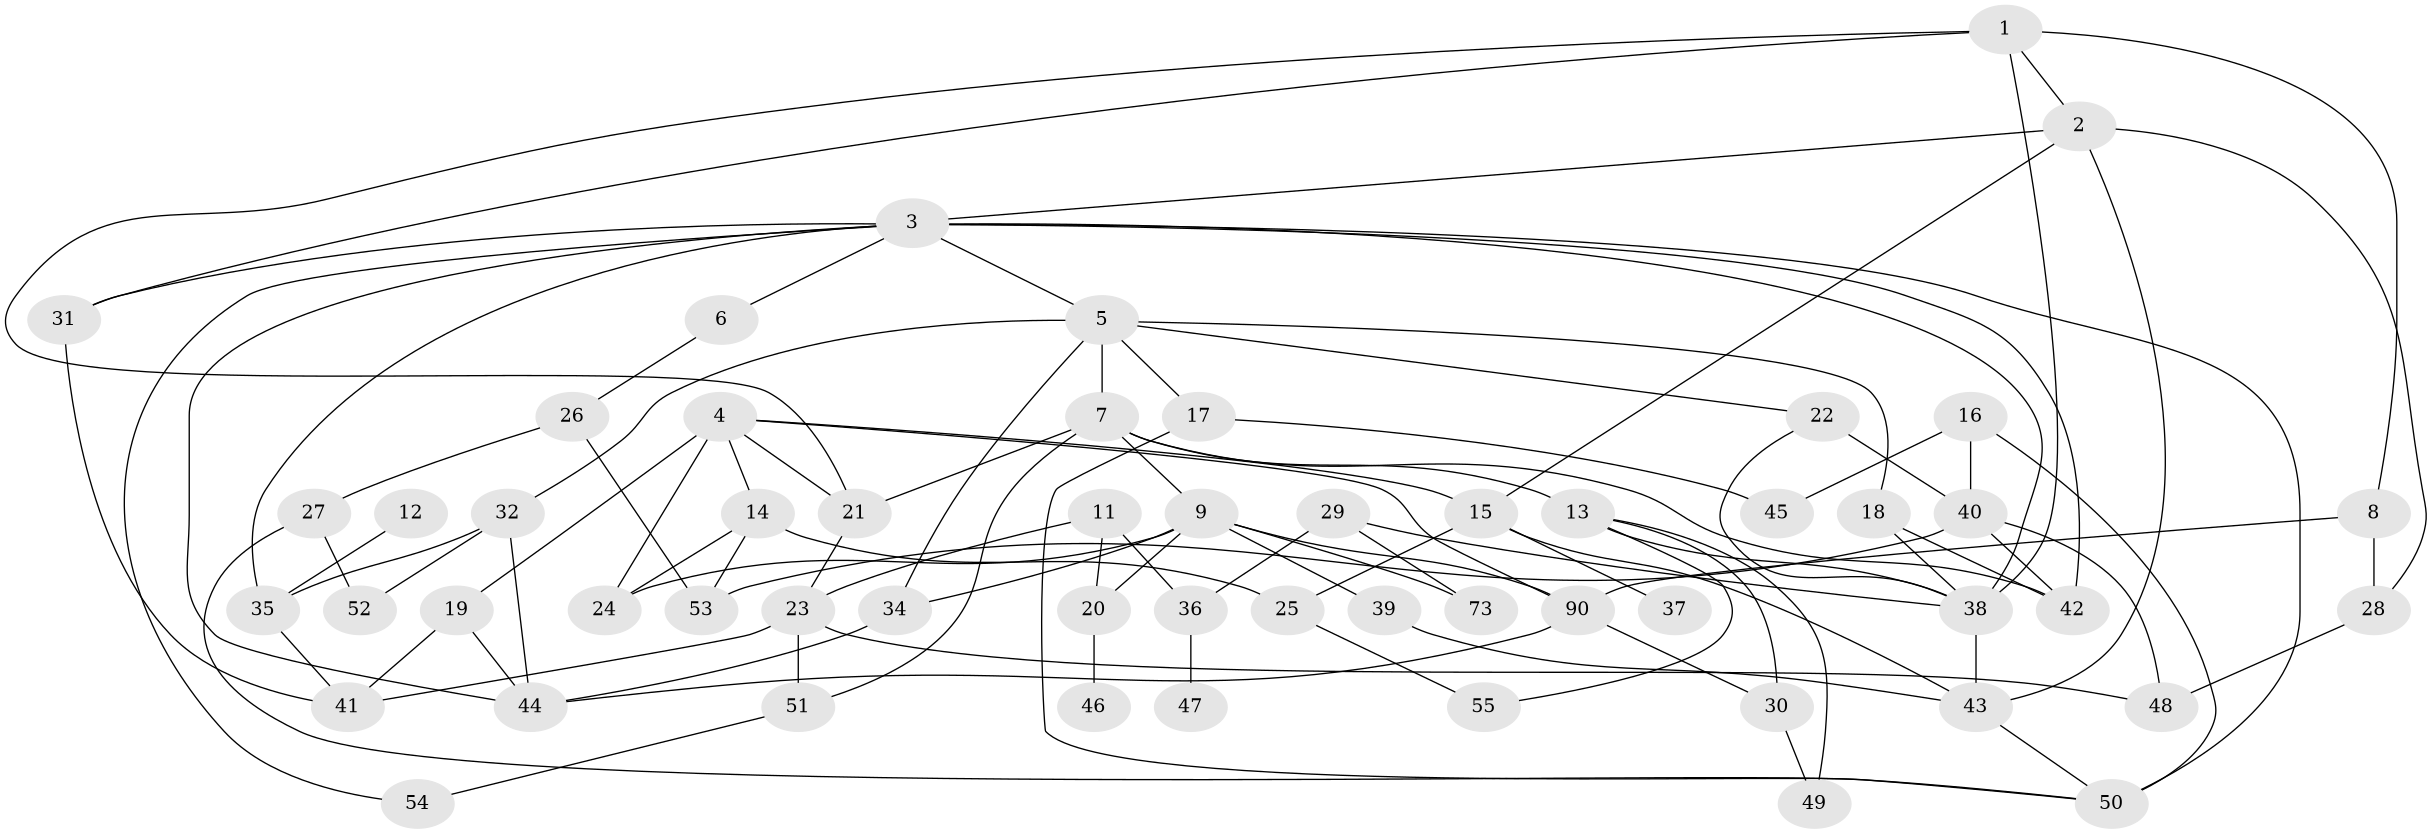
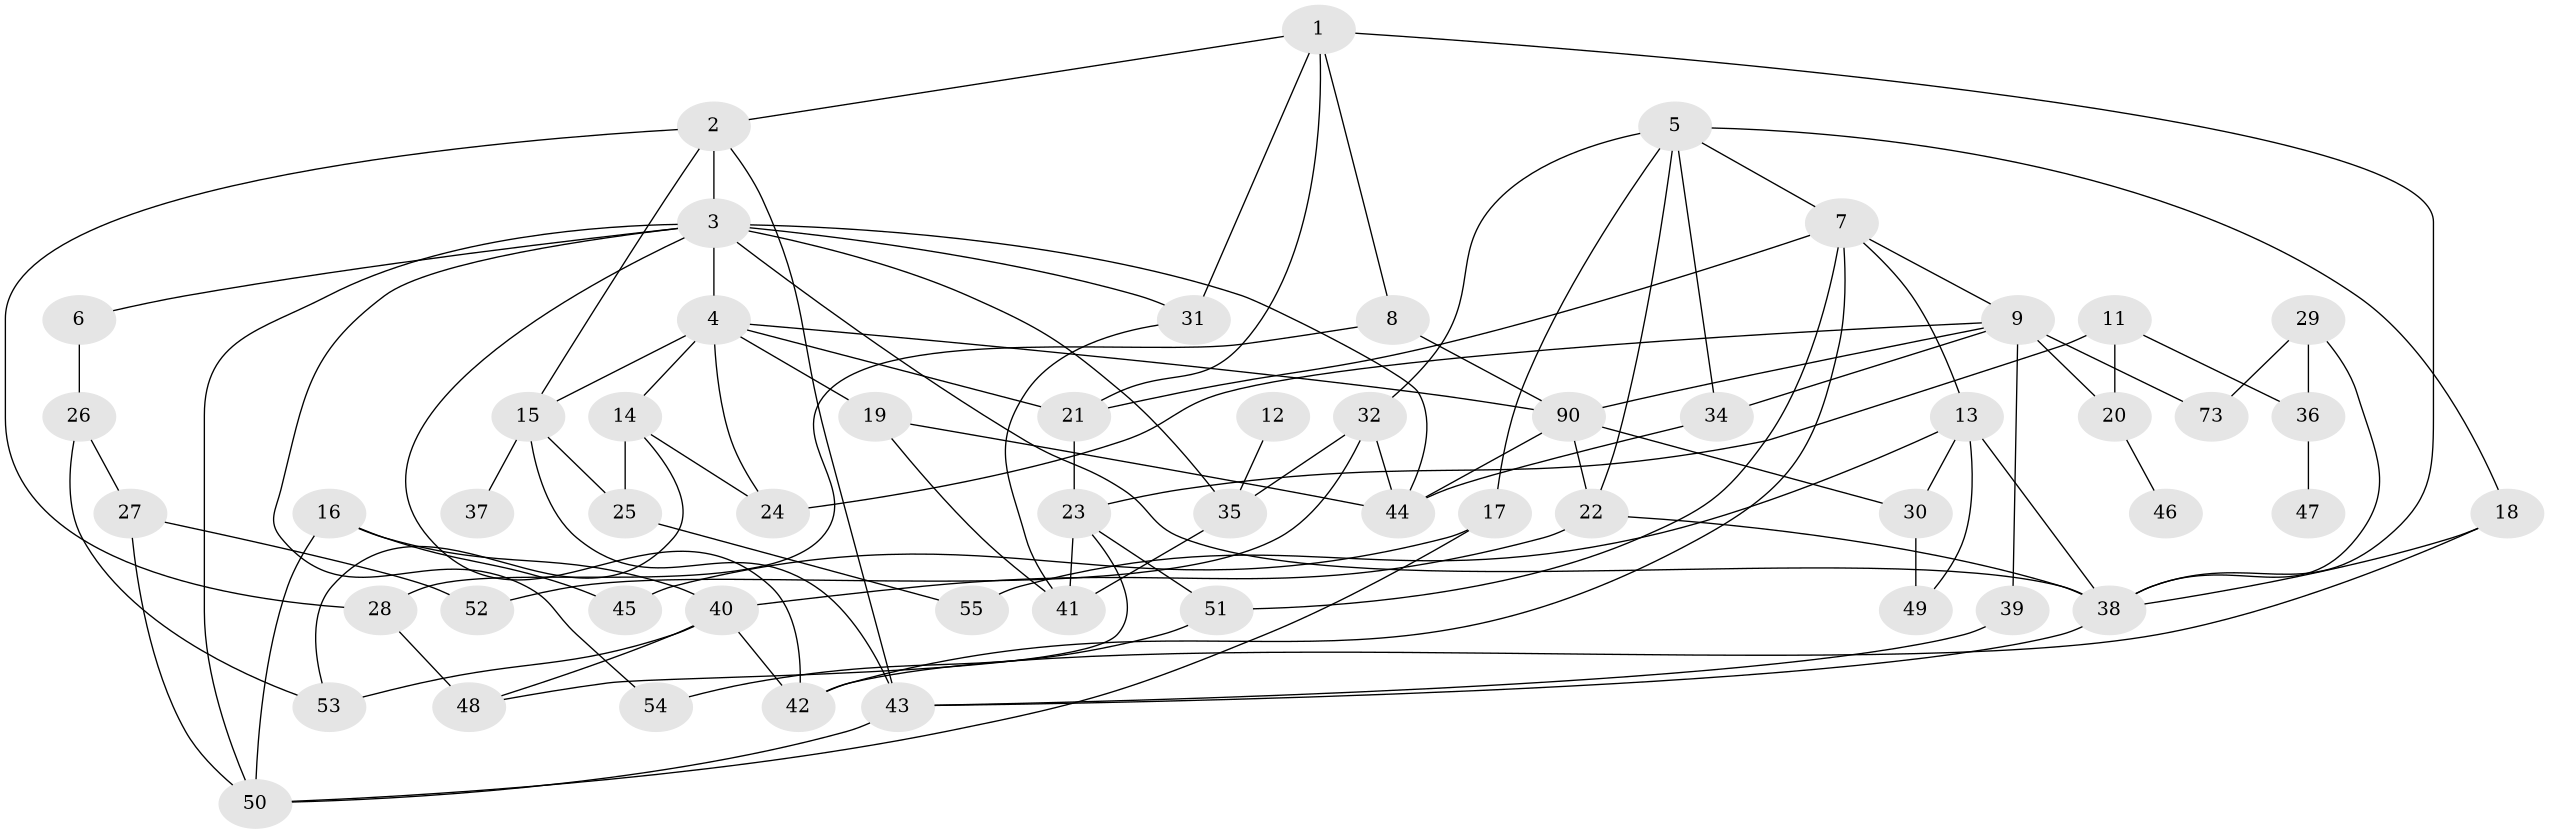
(1007, 272) -> (714, 272)
none -> (1583, 475)
